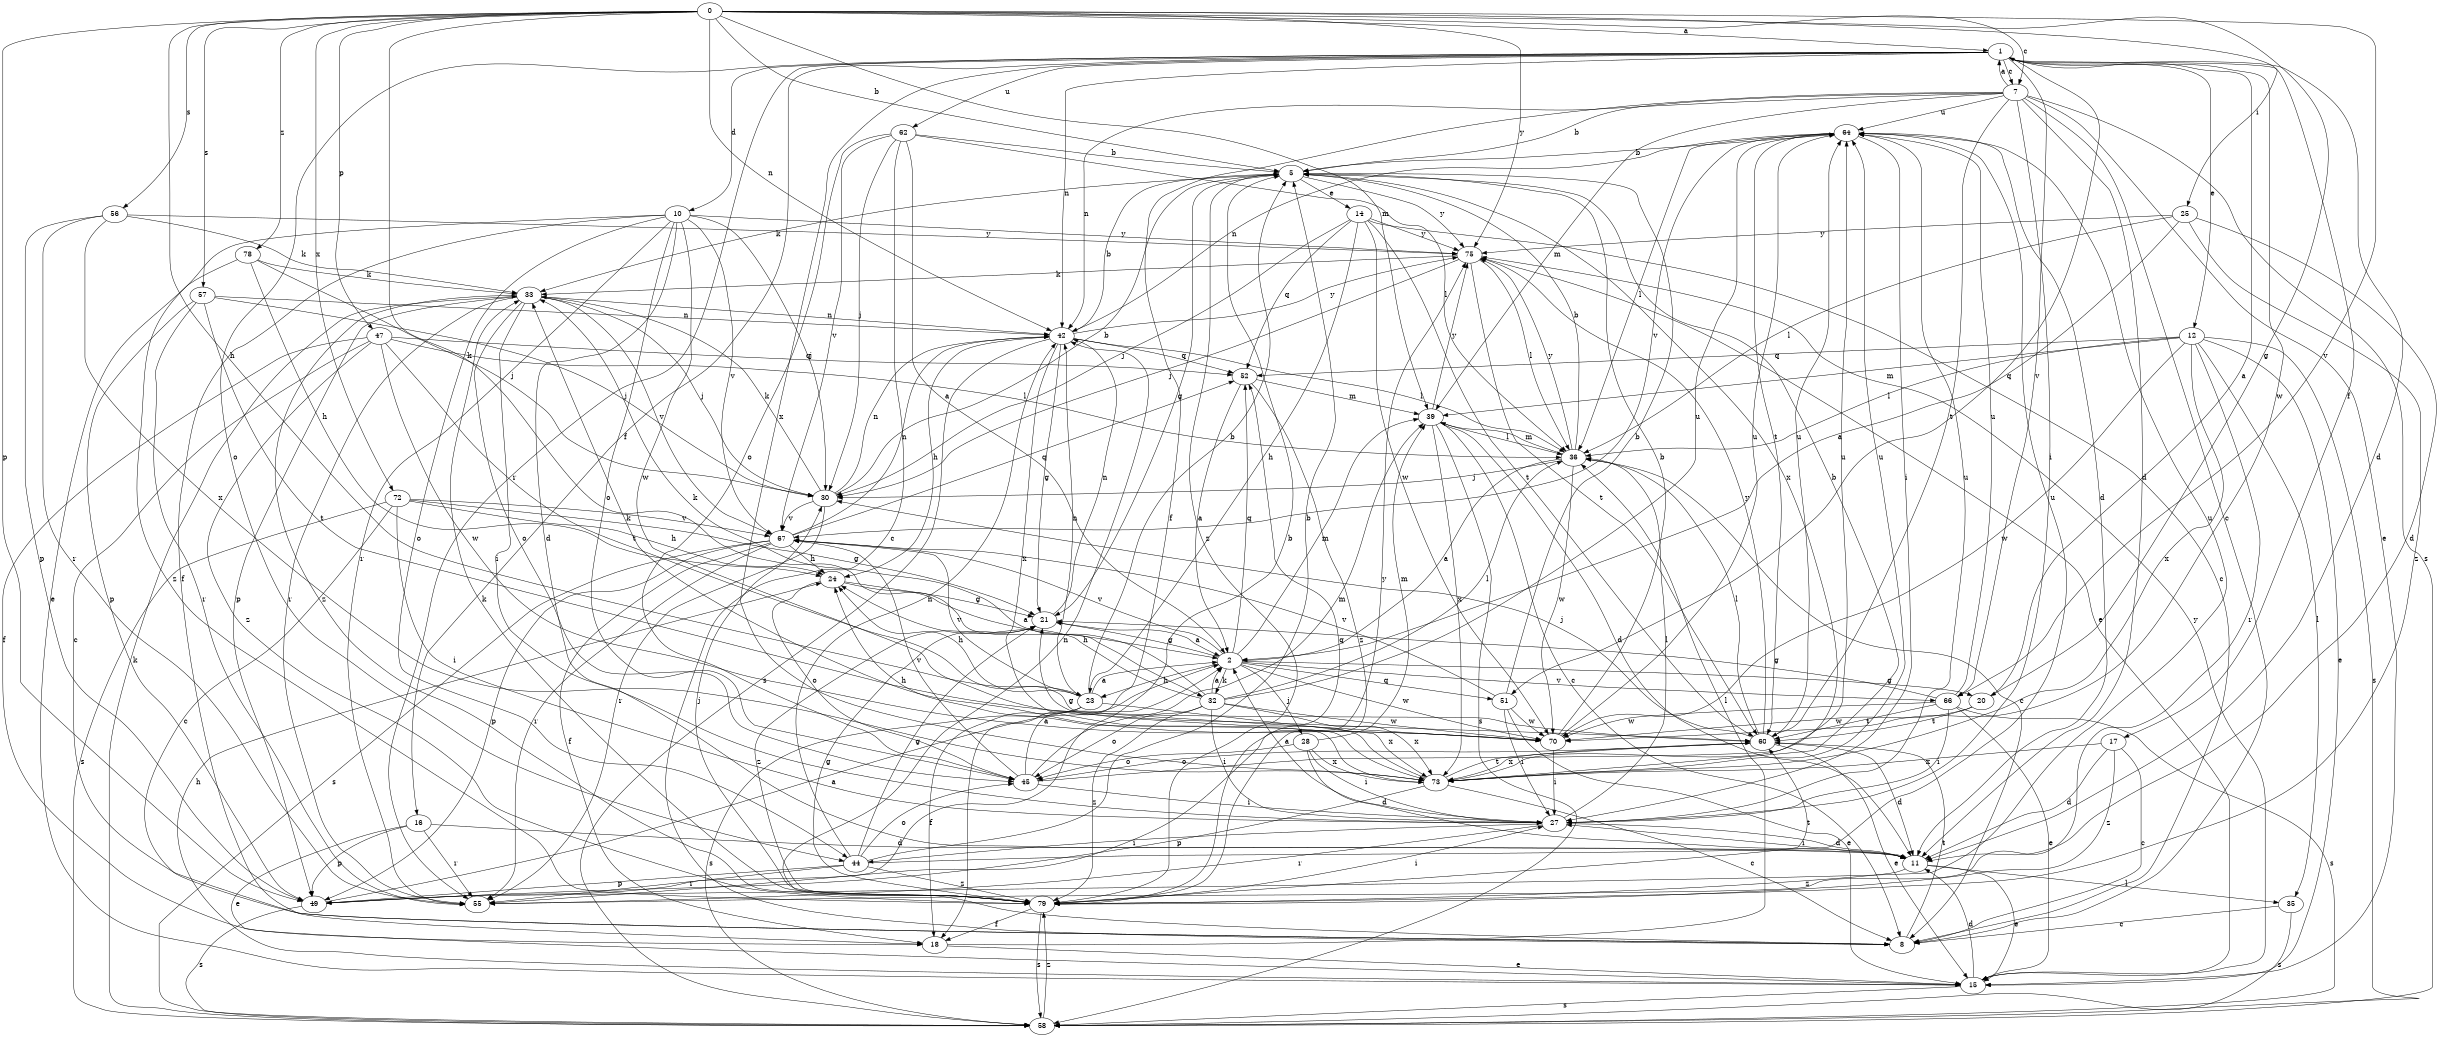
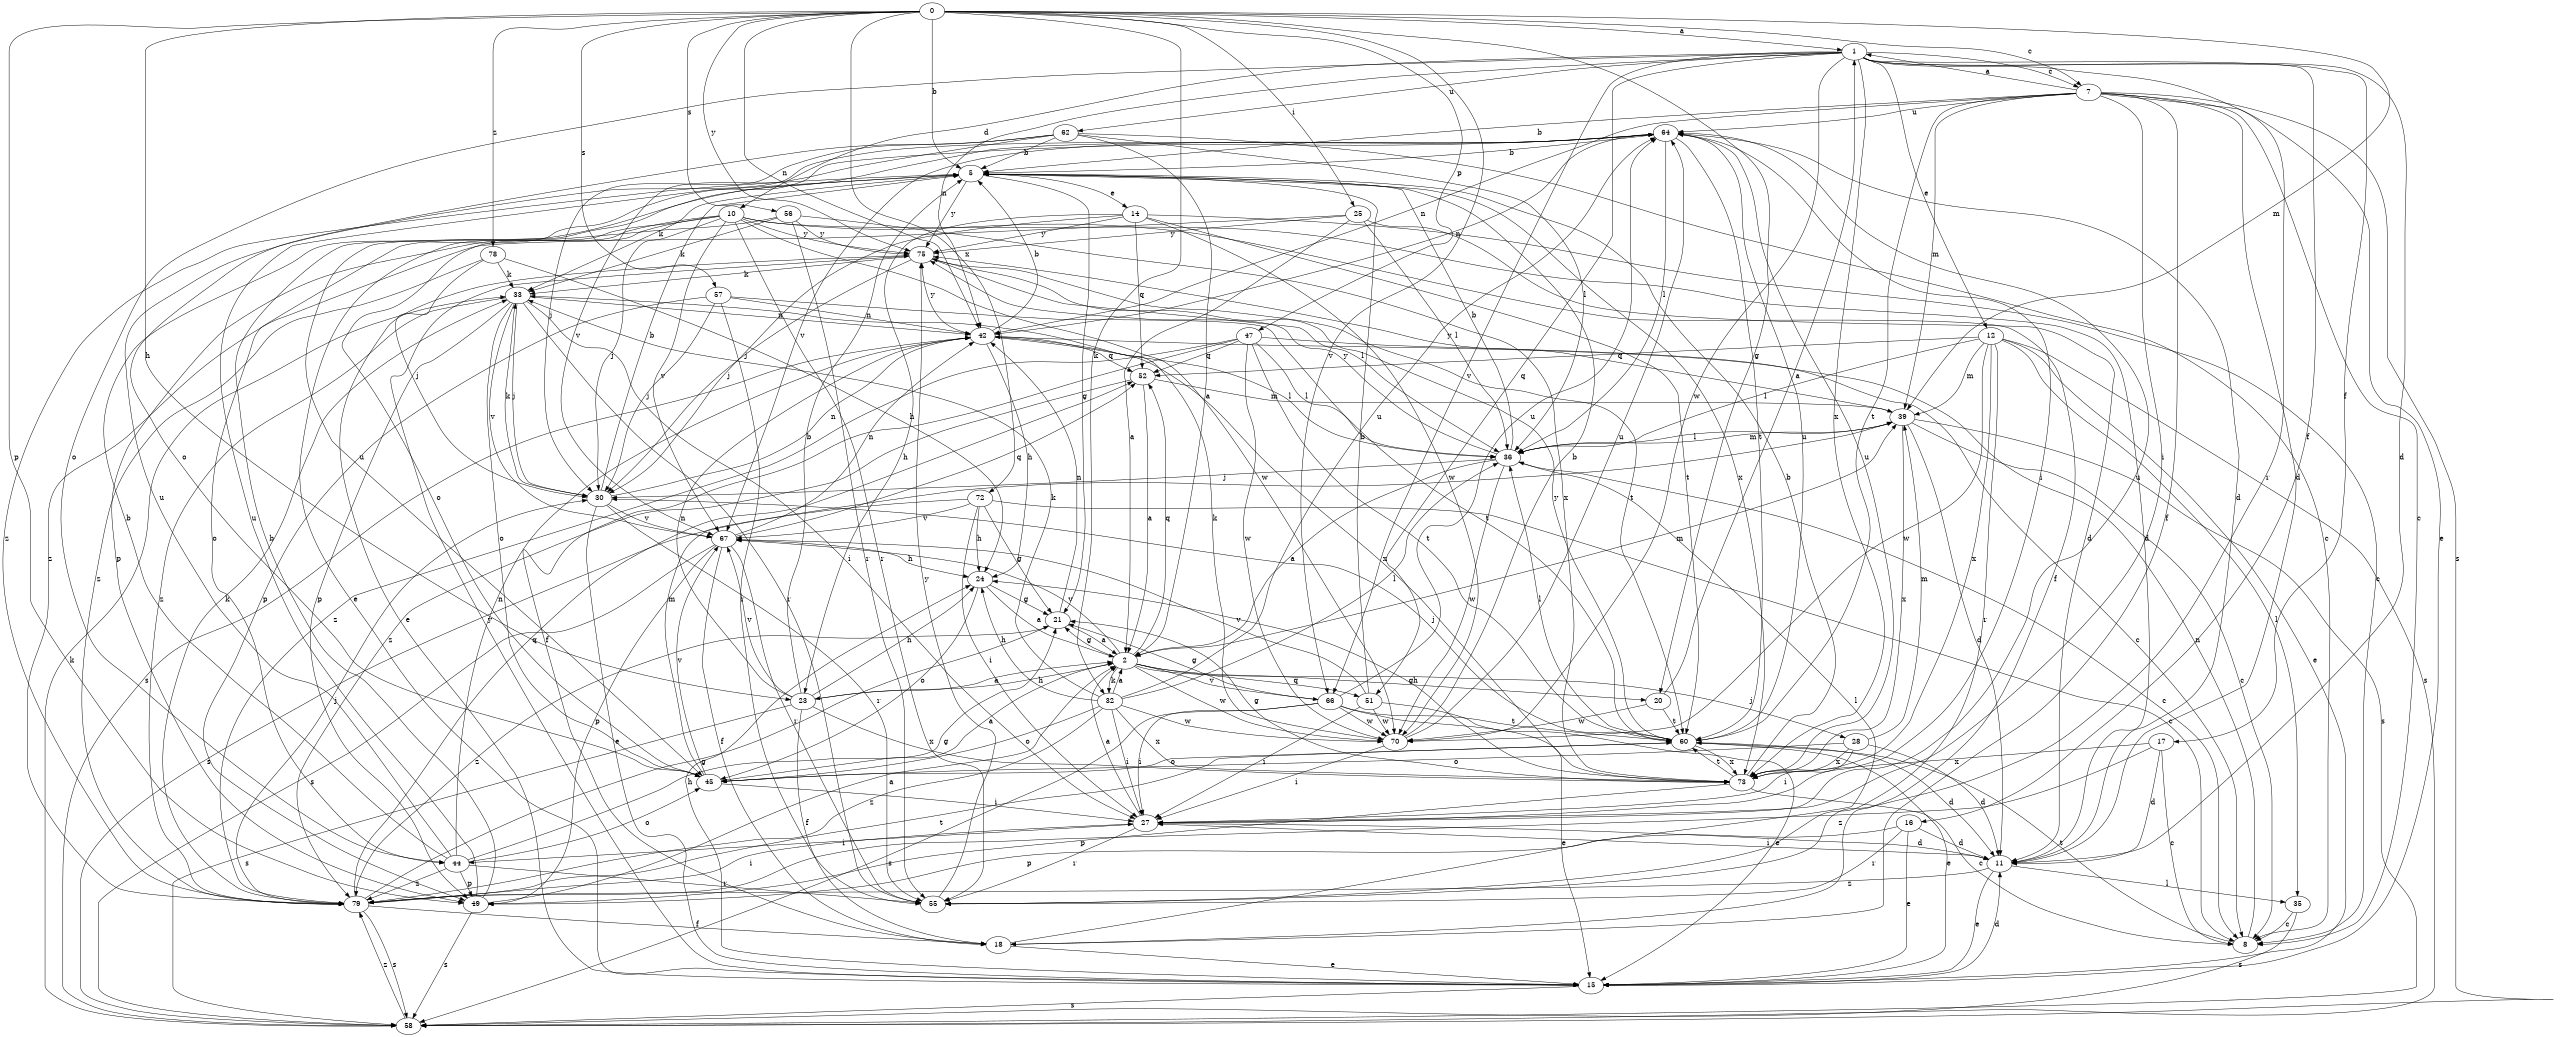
(1044, 476) -> none
(1665, 643) -> none
(1727, 754) -> (901, 167)
none -> (894, 971)
